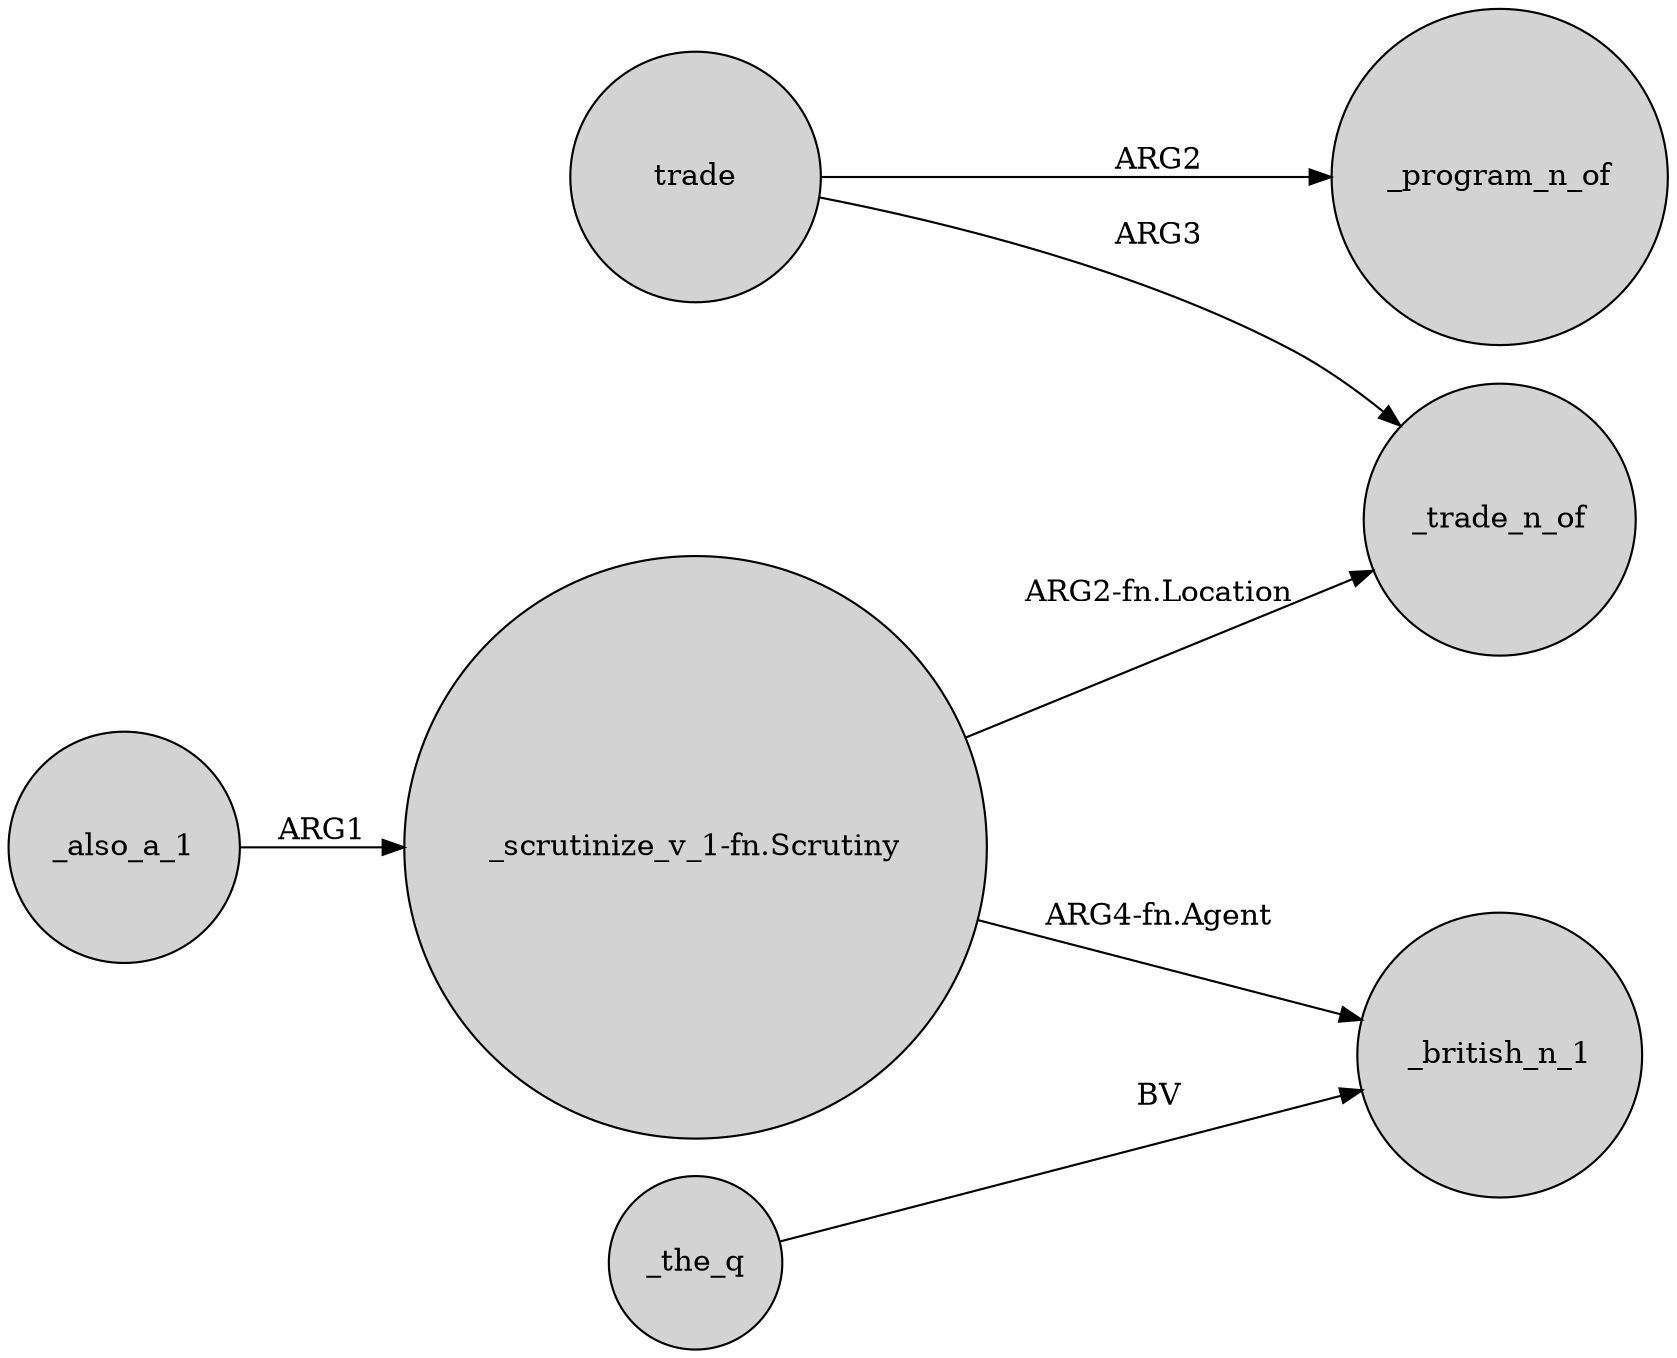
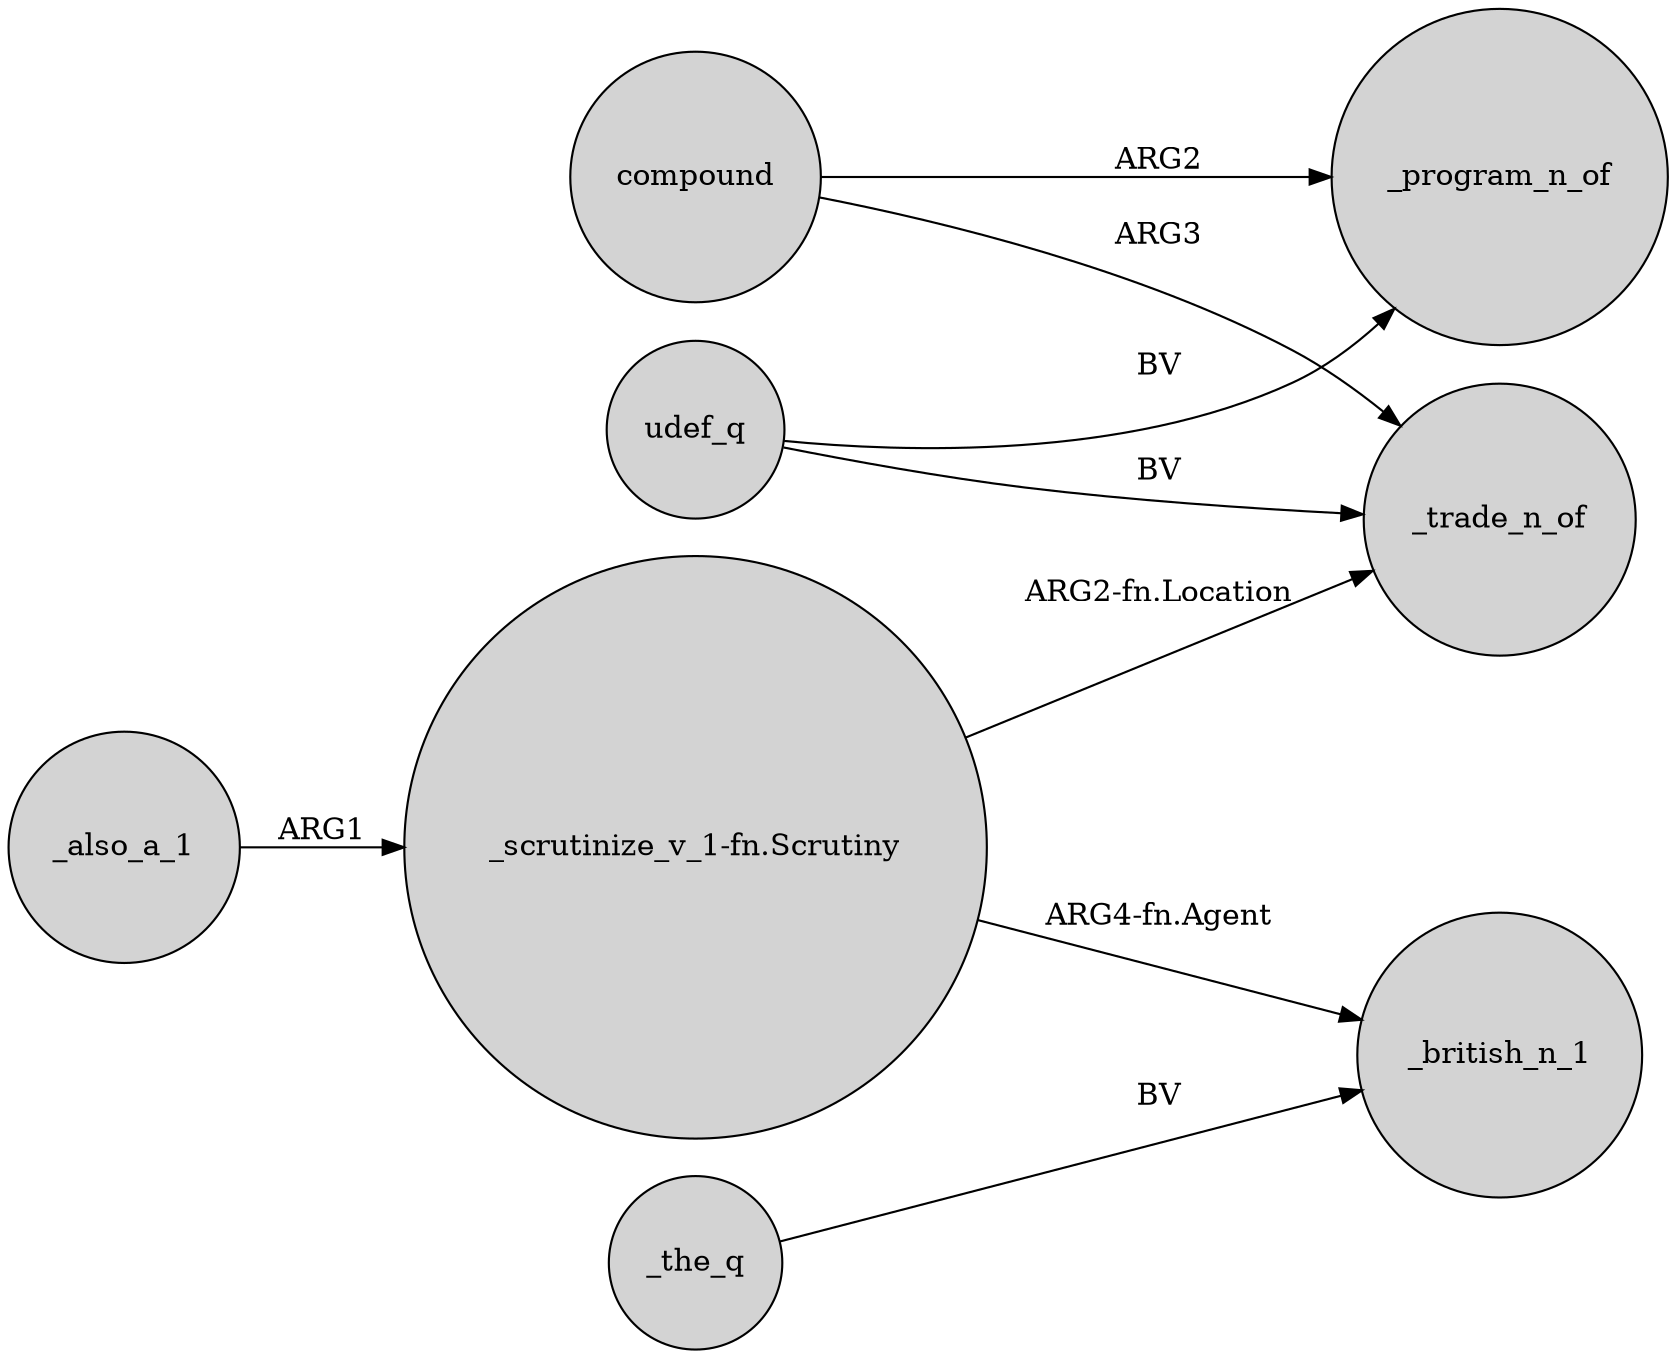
(696, 177) -> (696, 177)
none -> (696, 430)
